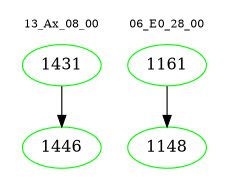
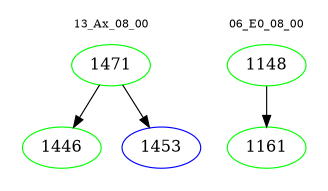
(167, 25) -> (267, 25)
(62, 65) -> (111, 65)
(167, 101) -> (267, 101)
none -> (161, 148)
